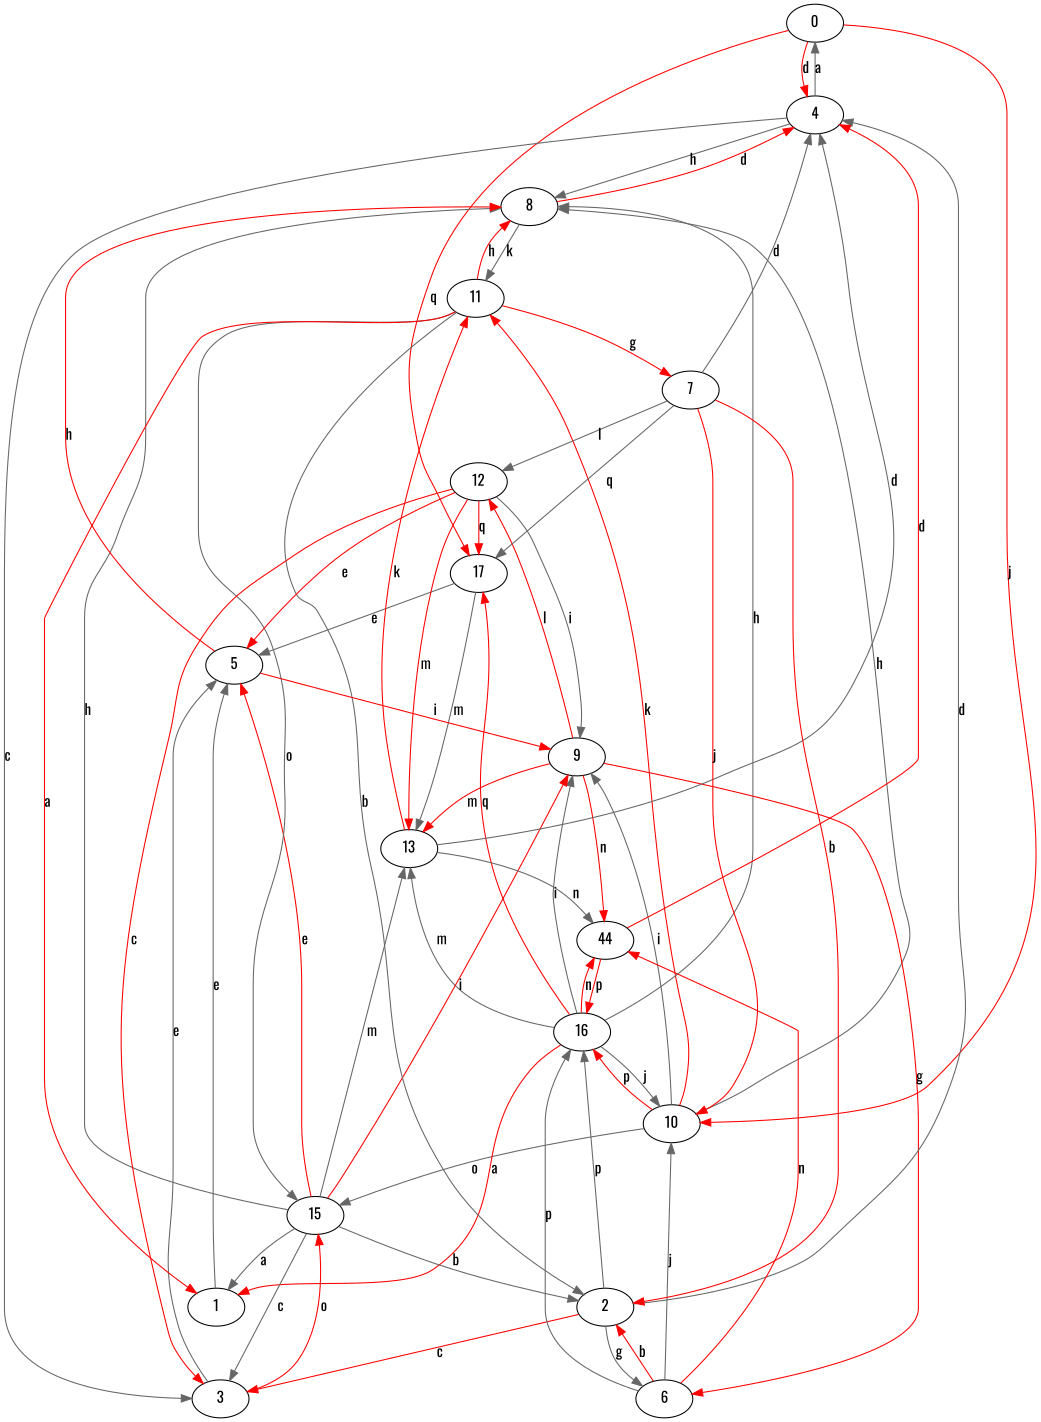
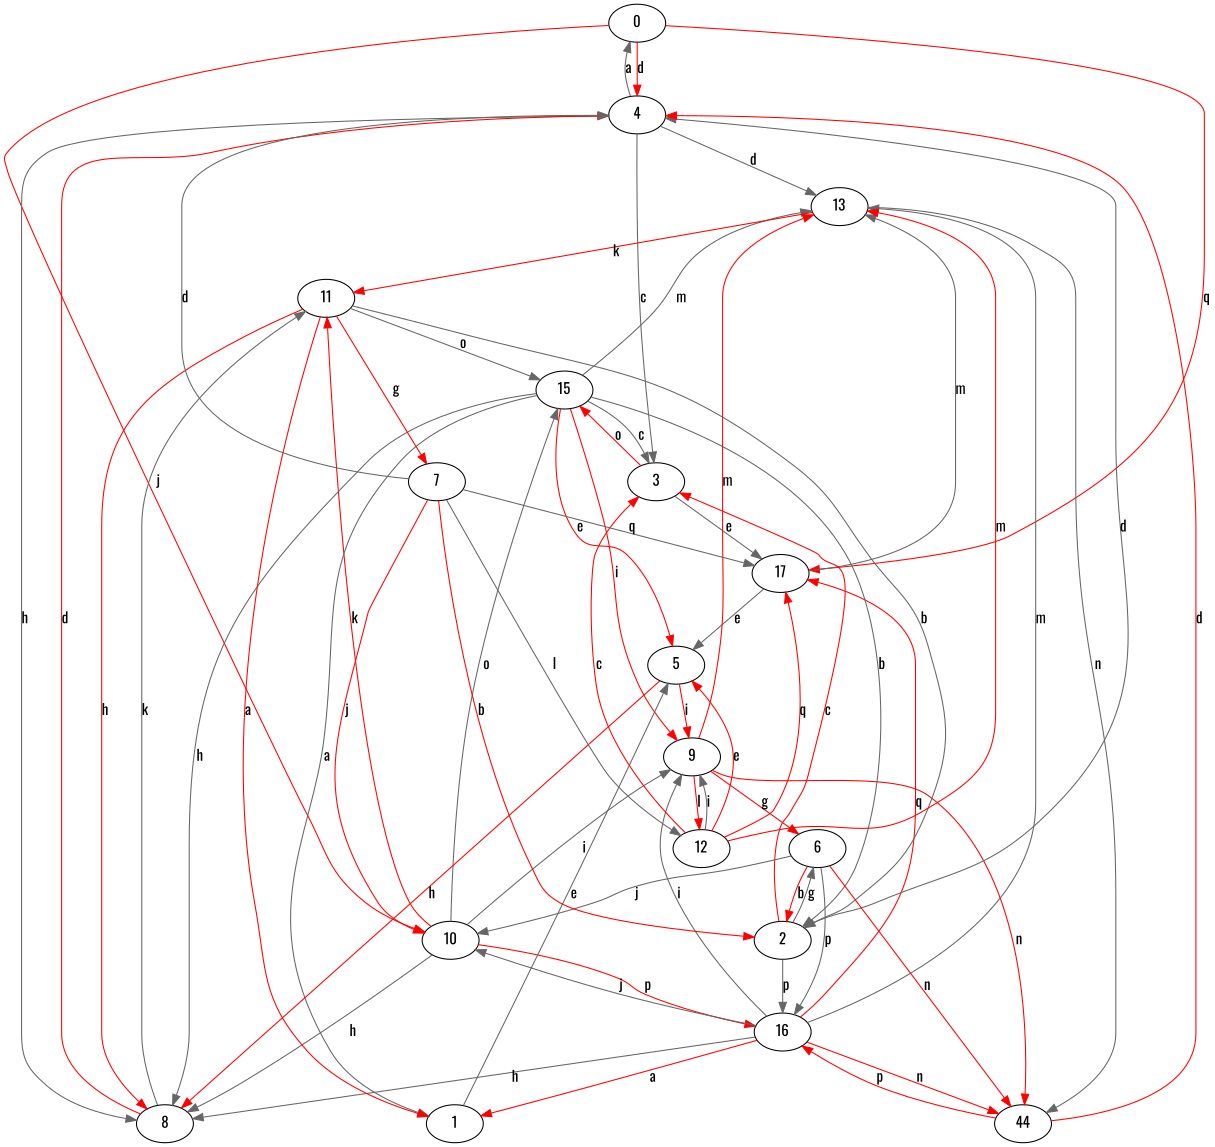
(862, 664) -> (733, 159)
(173, 1034) -> (714, 524)
